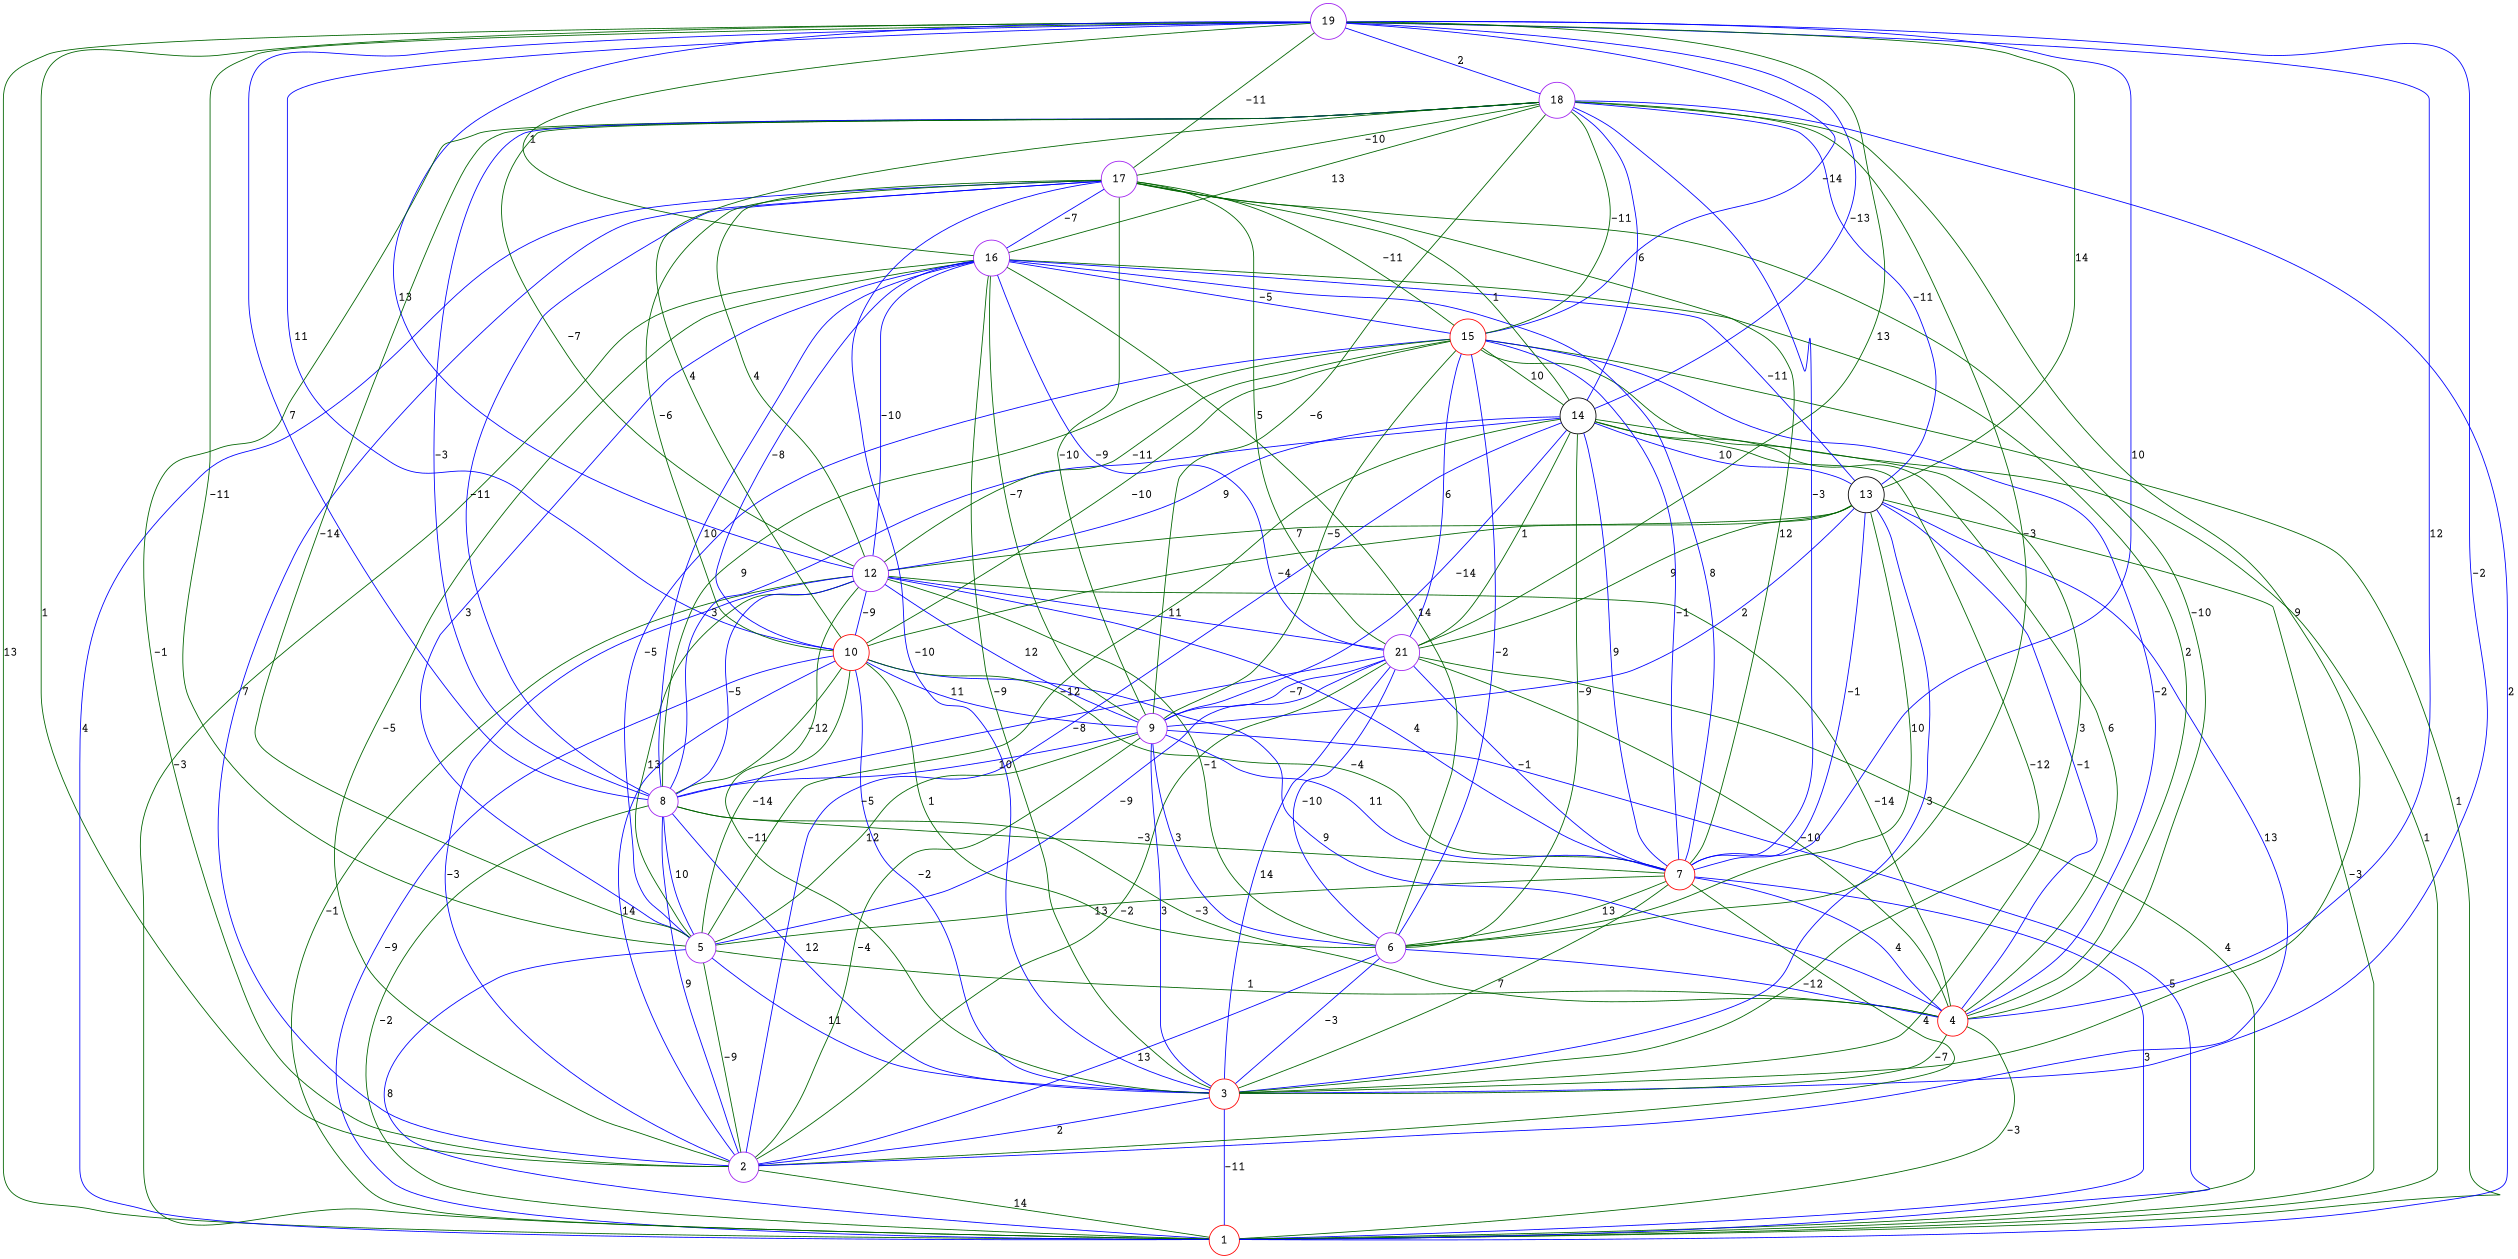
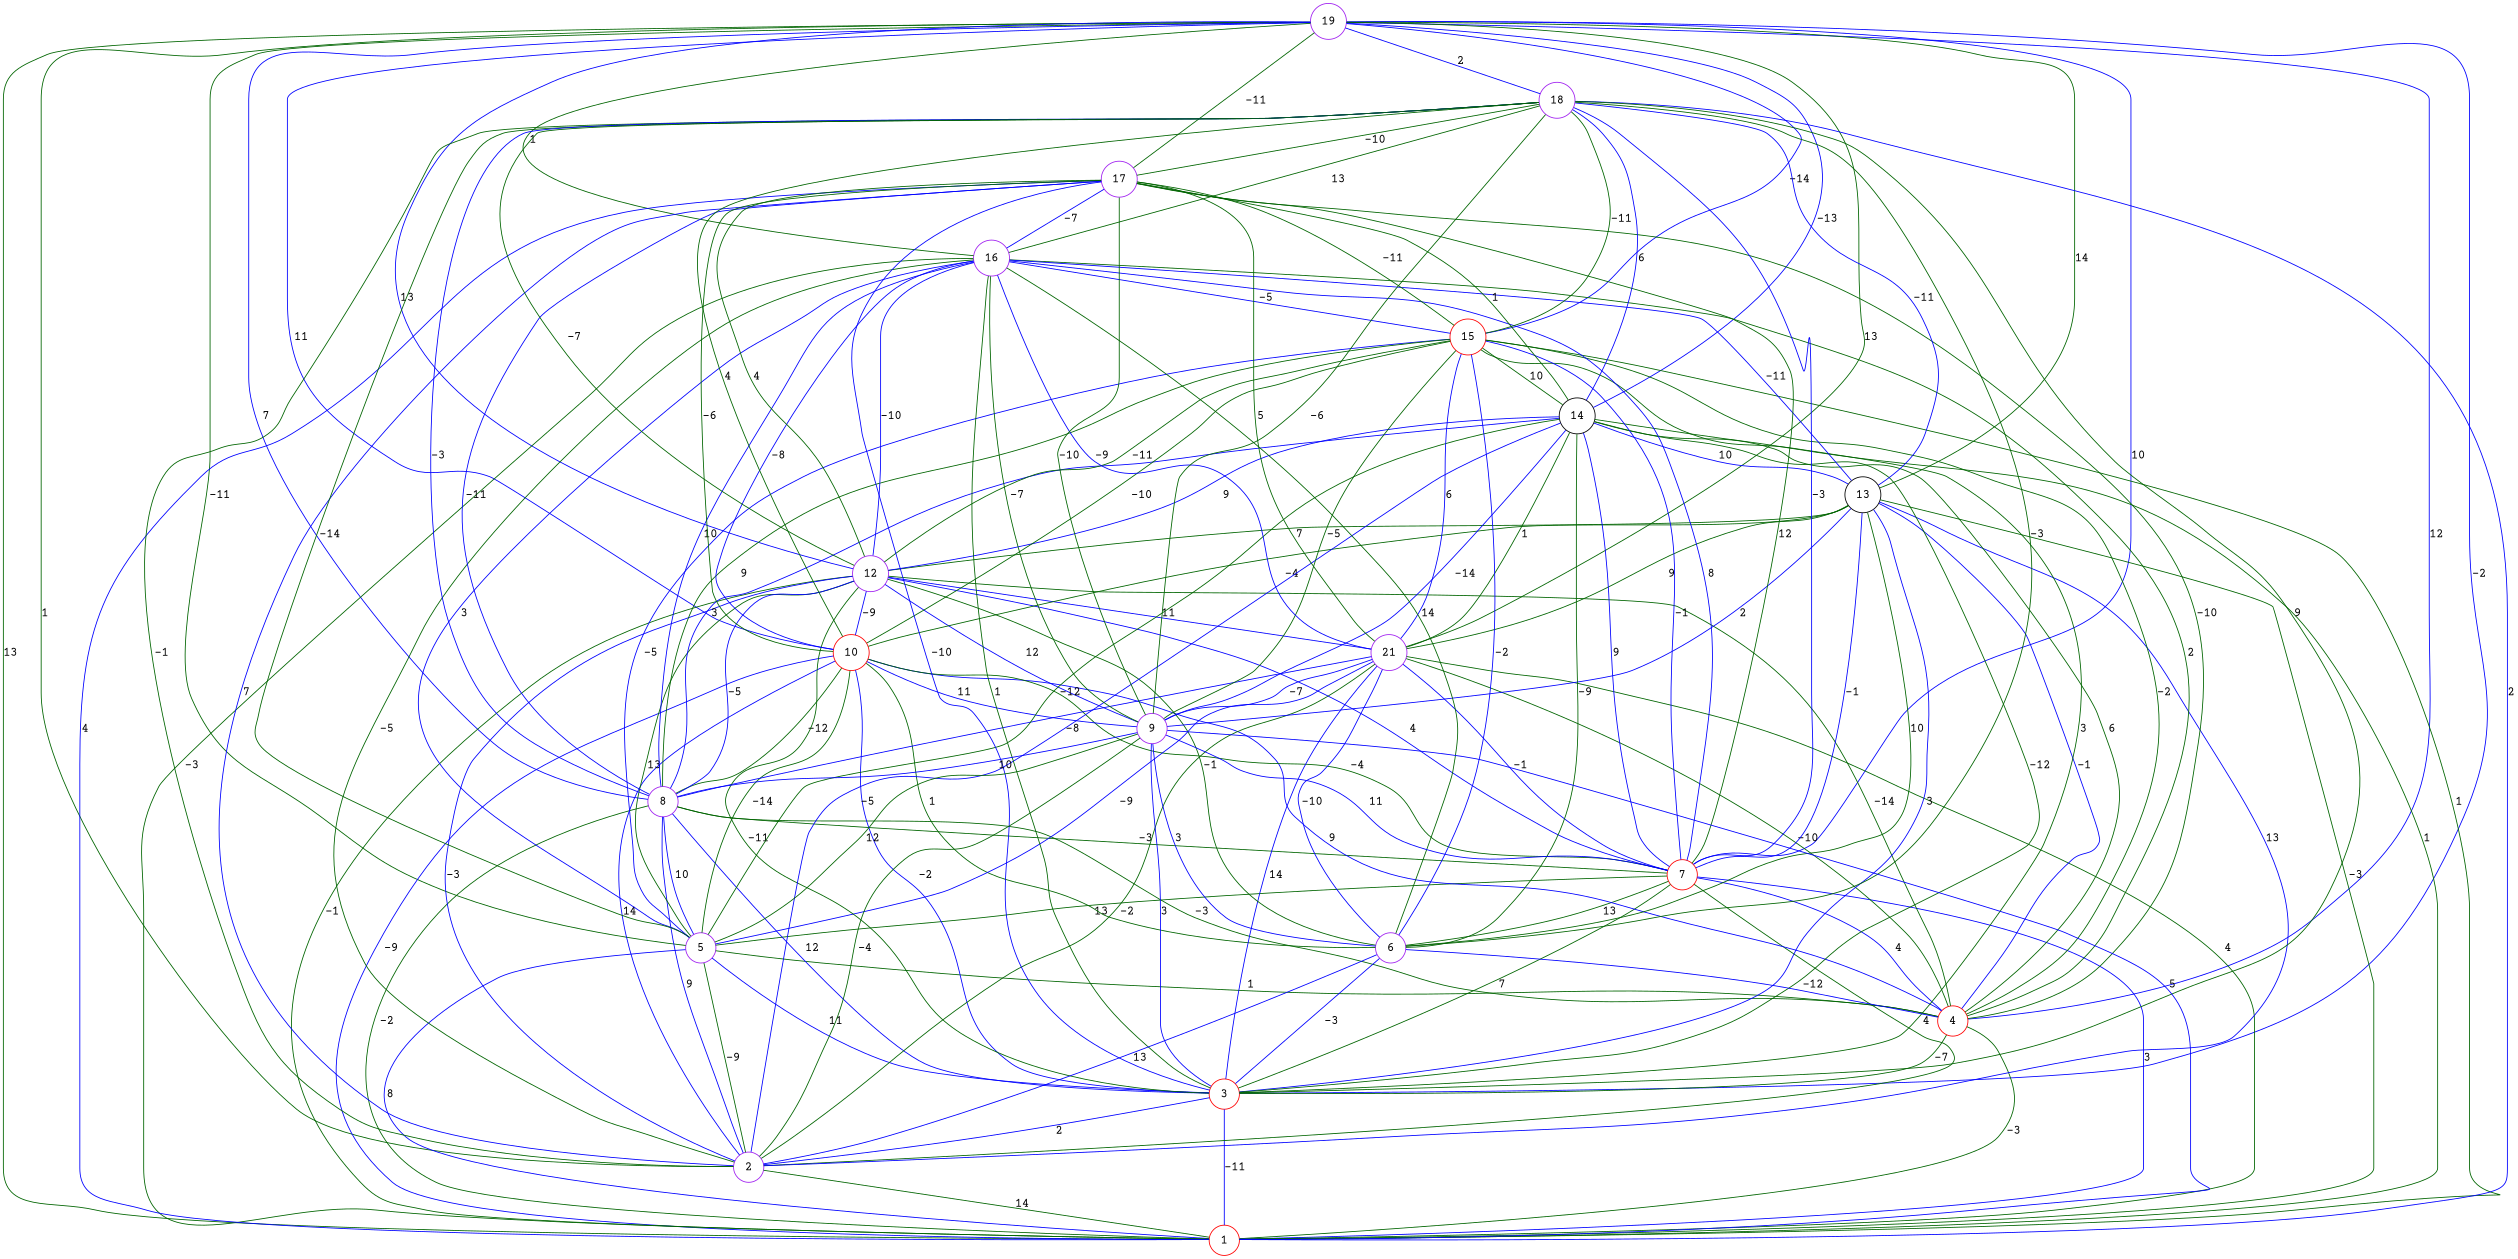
(2068, 505) -> (2068, 507)
(1000, 692) -> (998, 692)
